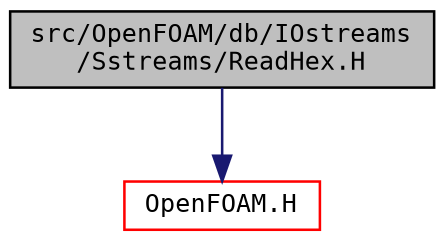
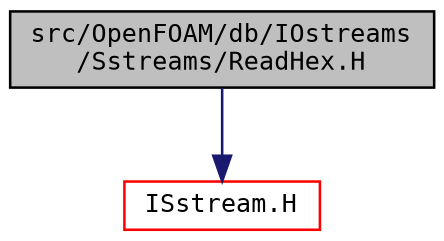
(222, 206) -> (222, 206)
